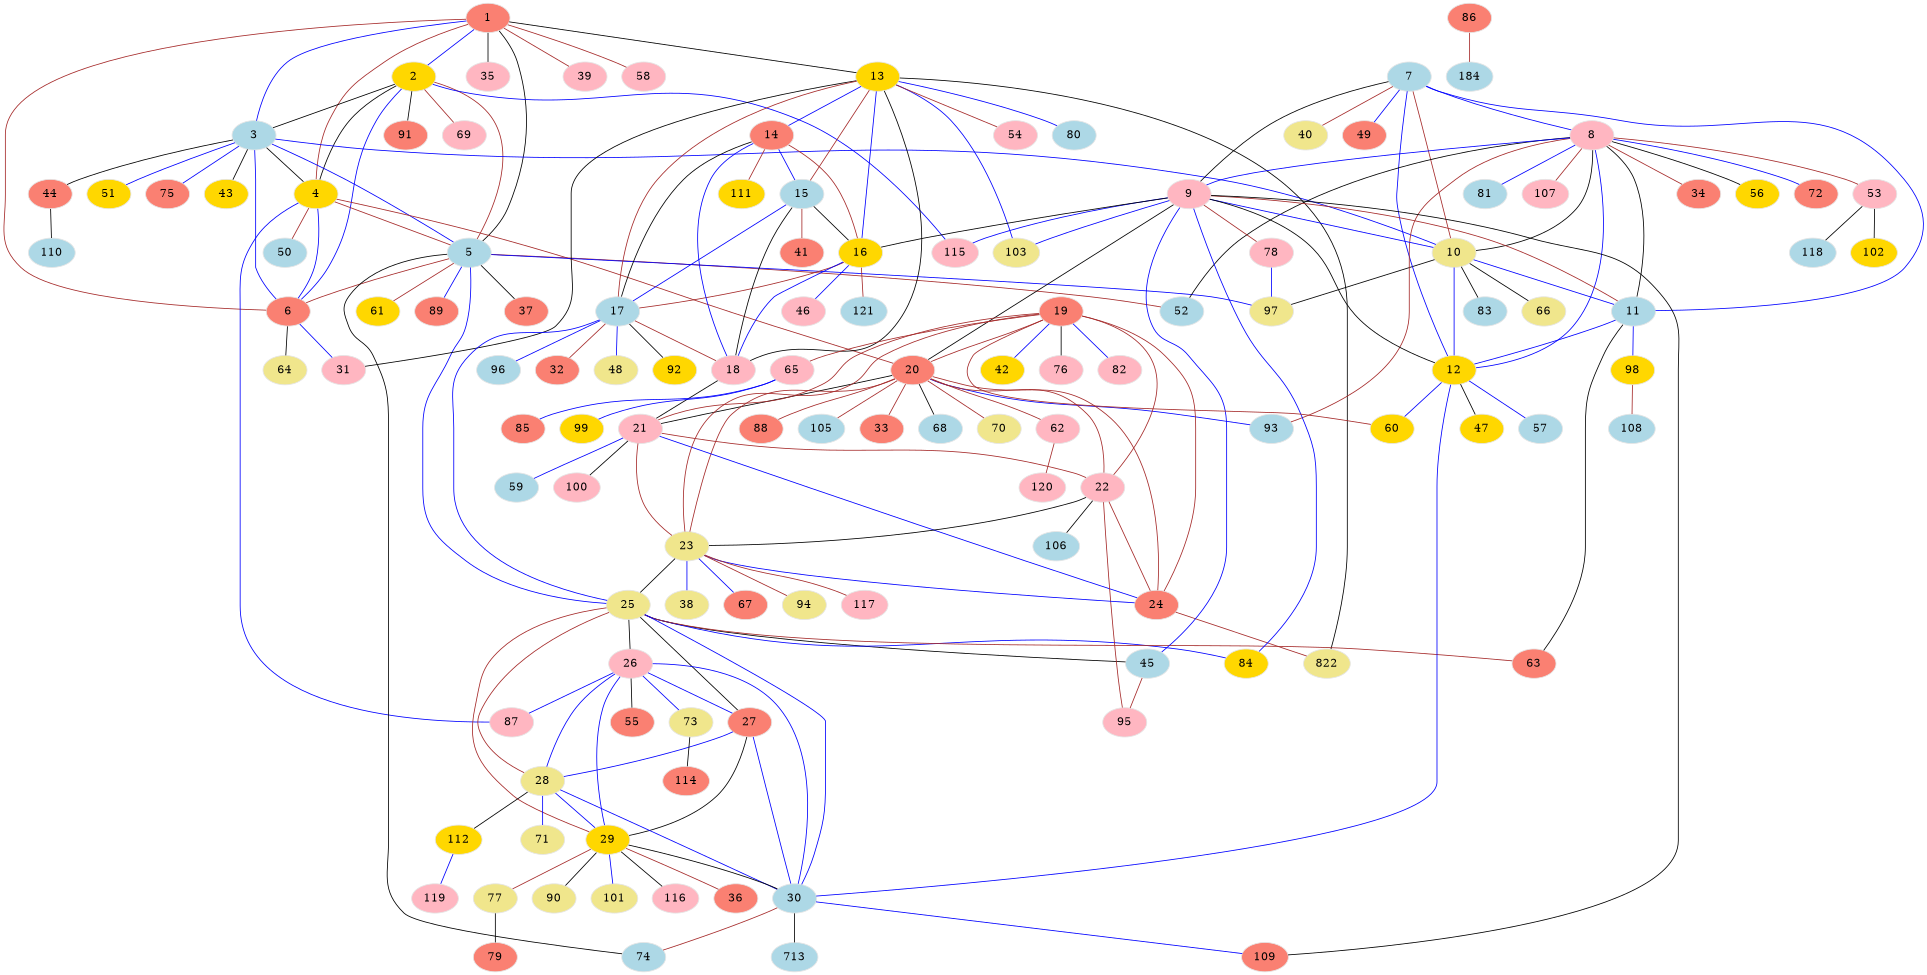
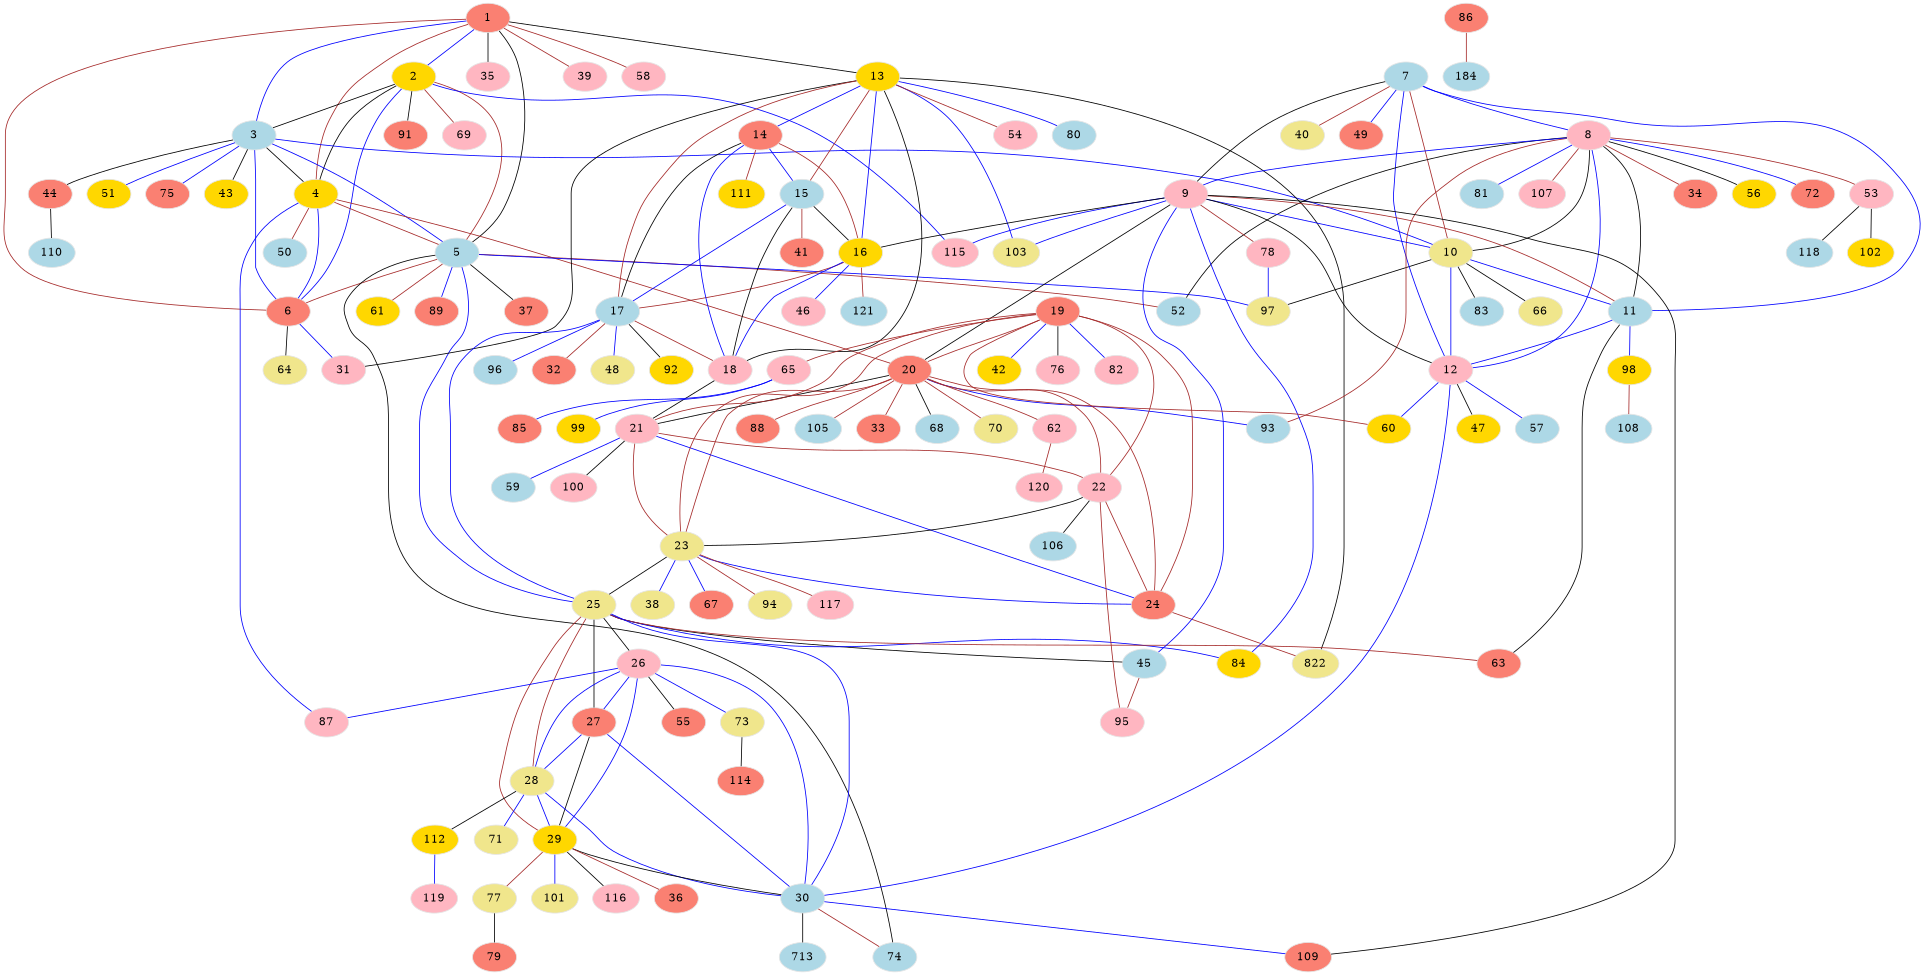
(1454, 370) -> (1451, 370)
(554, 898) -> none
